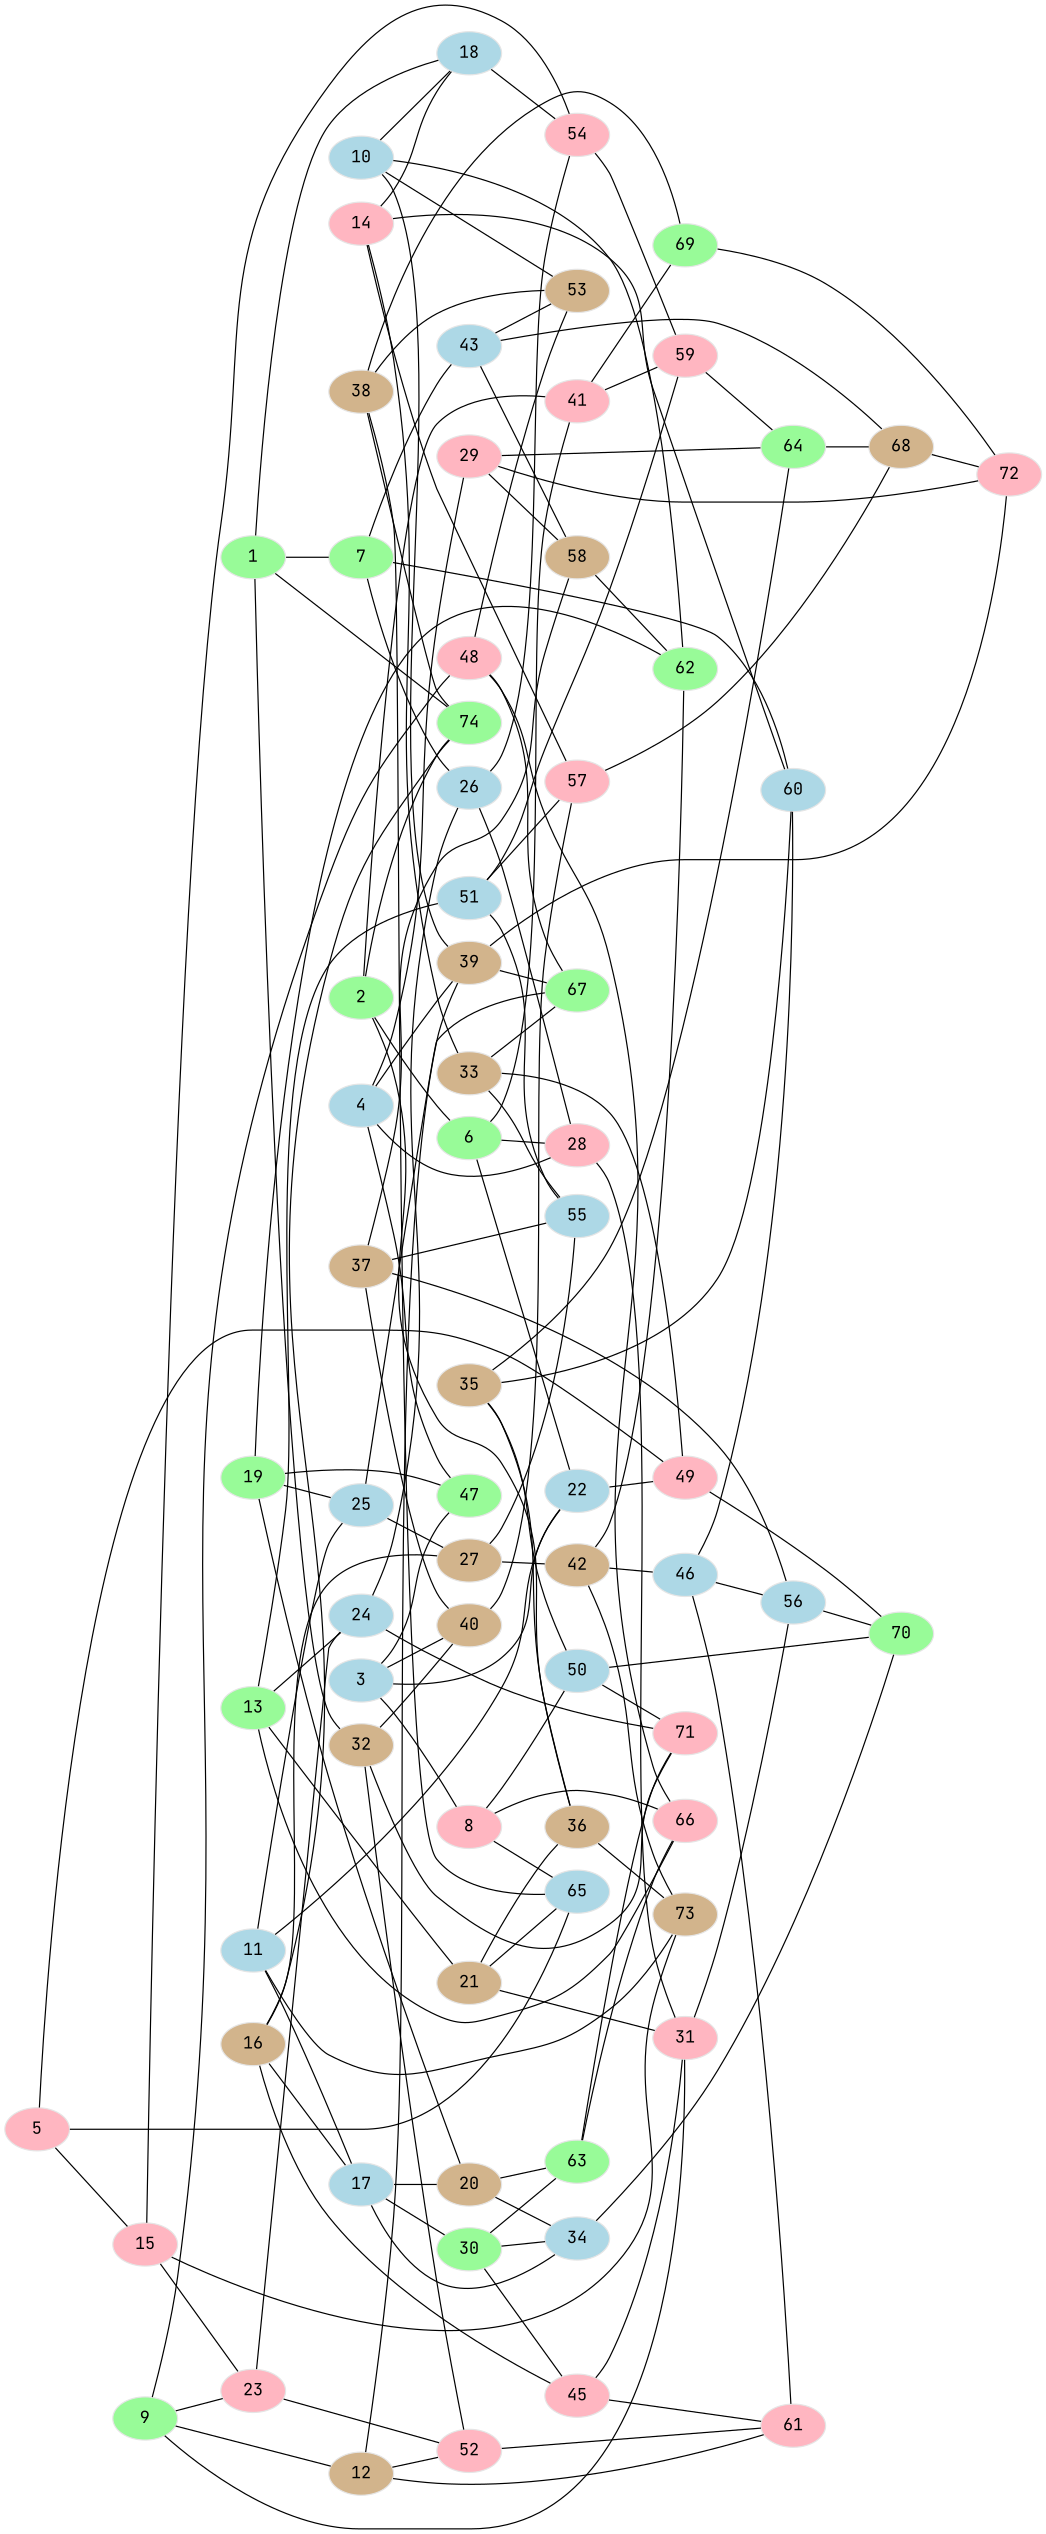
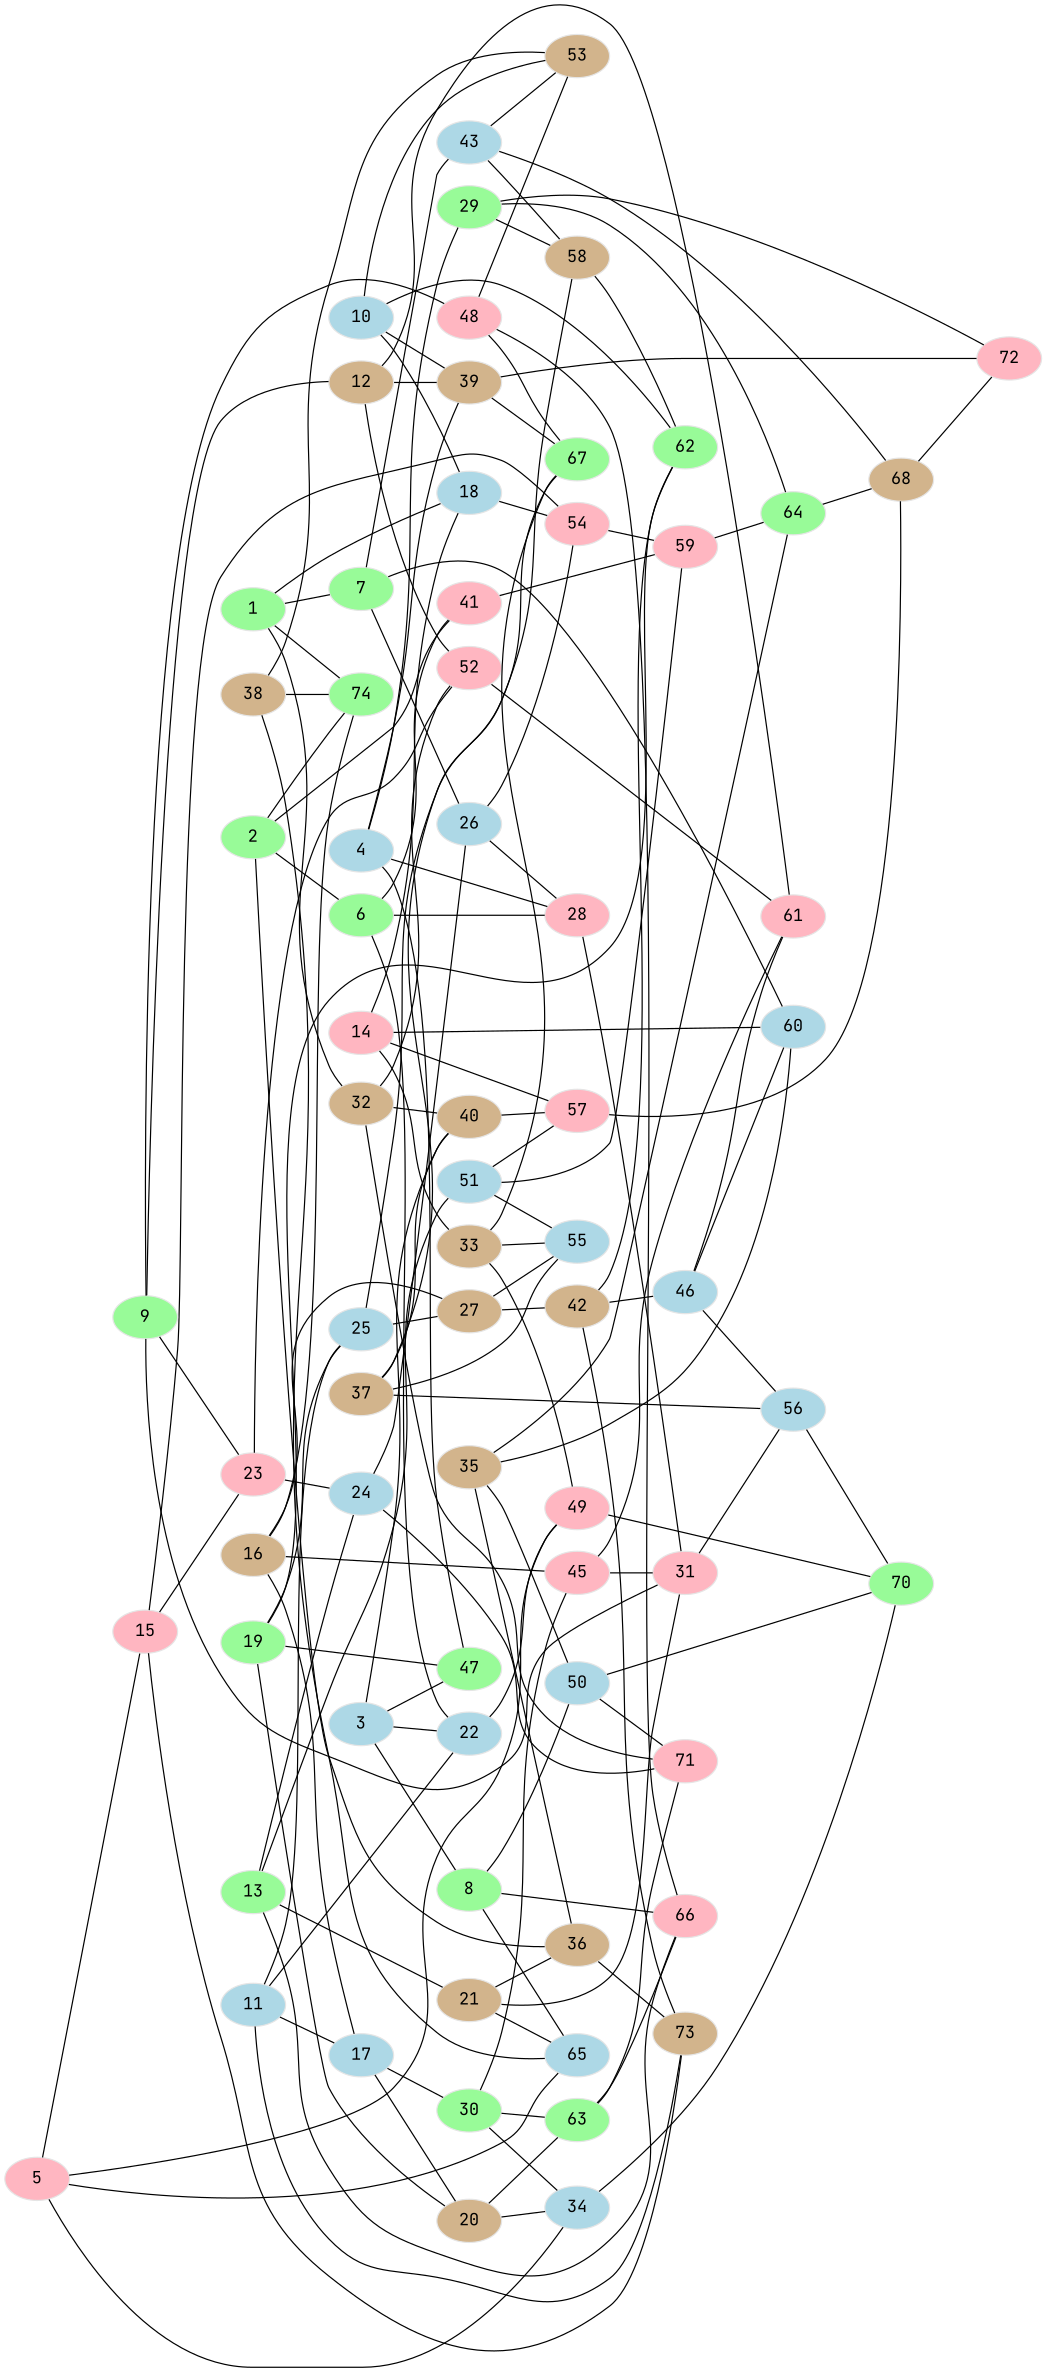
(685, 245) -> none
(469, 456) -> (469, 207)
(469, 1827) -> (469, 1890)
(448, 2286) -> (296, 2367)
